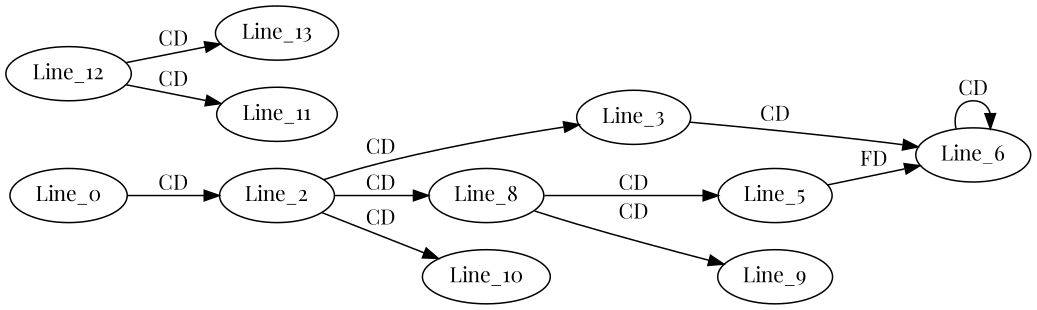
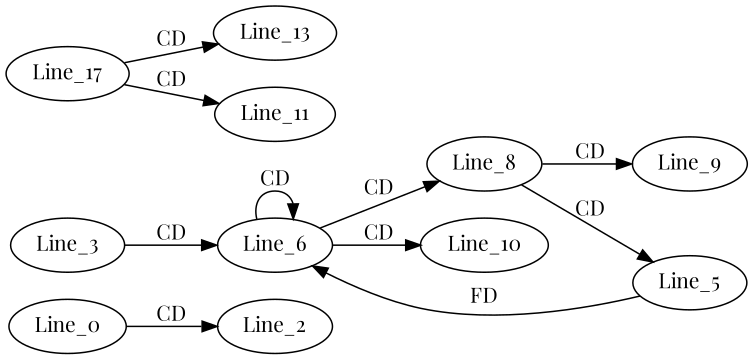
(69, 74) -> (68, 74)
(443, 149) -> none
(374, 196) -> (373, 207)
(373, 233) -> (369, 245)
